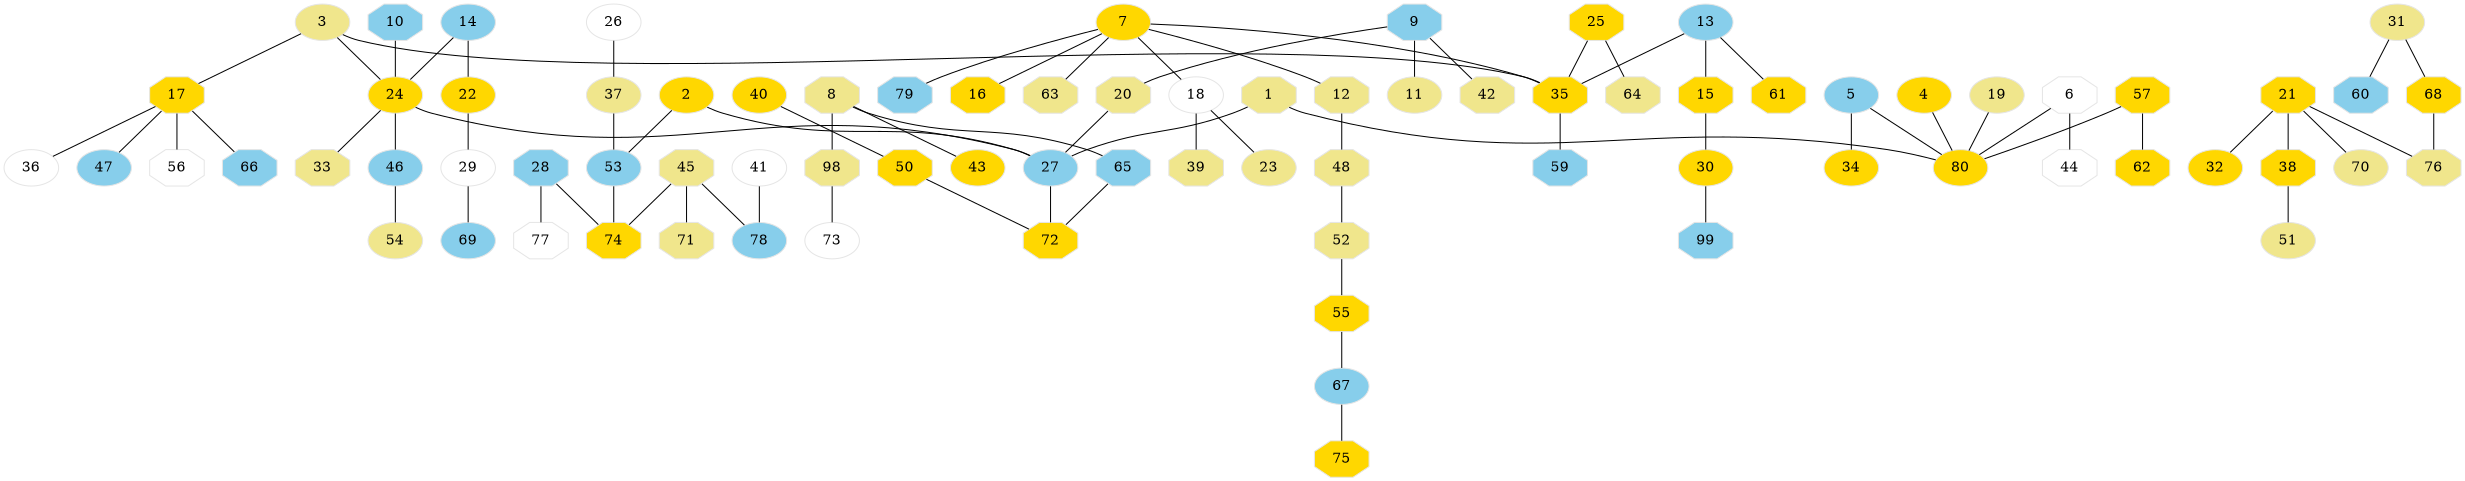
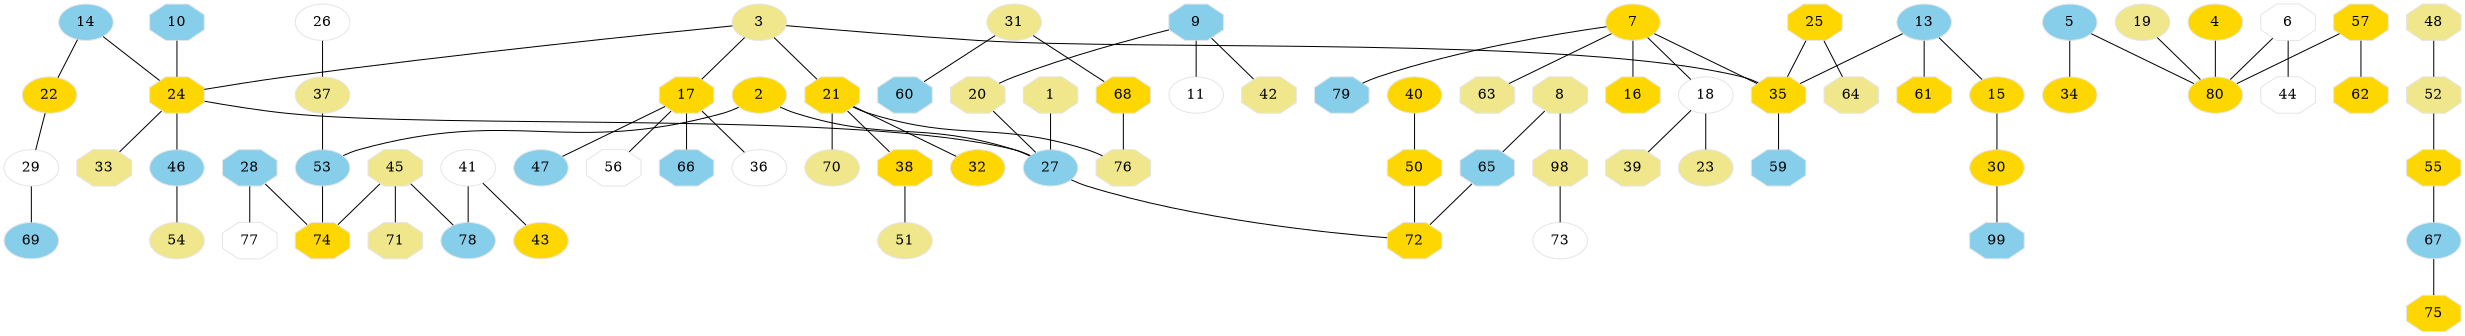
none -> (796, 58)
(395, 95) -> (177, 95)
(1342, 95) -> none
(1415, 95) -> (1196, 95)
(1706, 95) -> (1997, 95)
(923, 140) -> (504, 204)
(1612, 141) -> none
